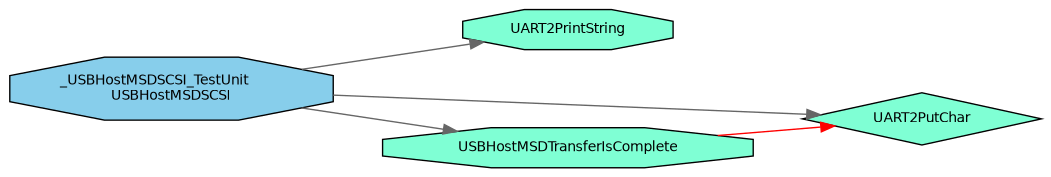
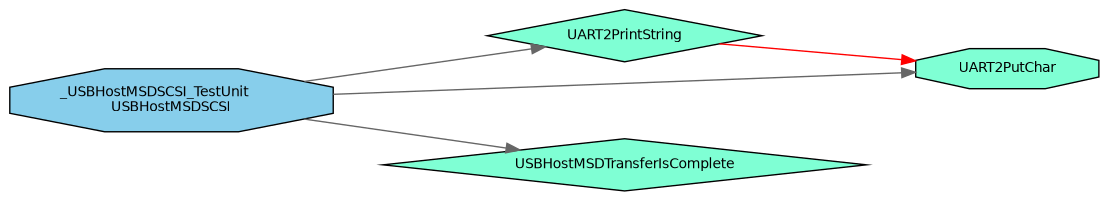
(568, 30) -> (625, 36)
(922, 119) -> (1007, 69)
(769, 131) -> (811, 52)
(568, 148) -> (625, 165)
